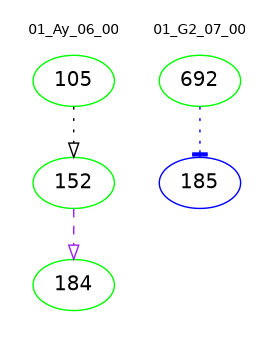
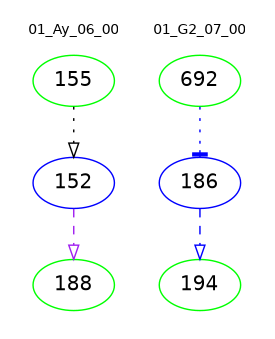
(74, 81) -> (74, 81)
(74, 183) -> (74, 183)
(200, 183) -> (200, 183)
(74, 285) -> (74, 285)
none -> (200, 285)
